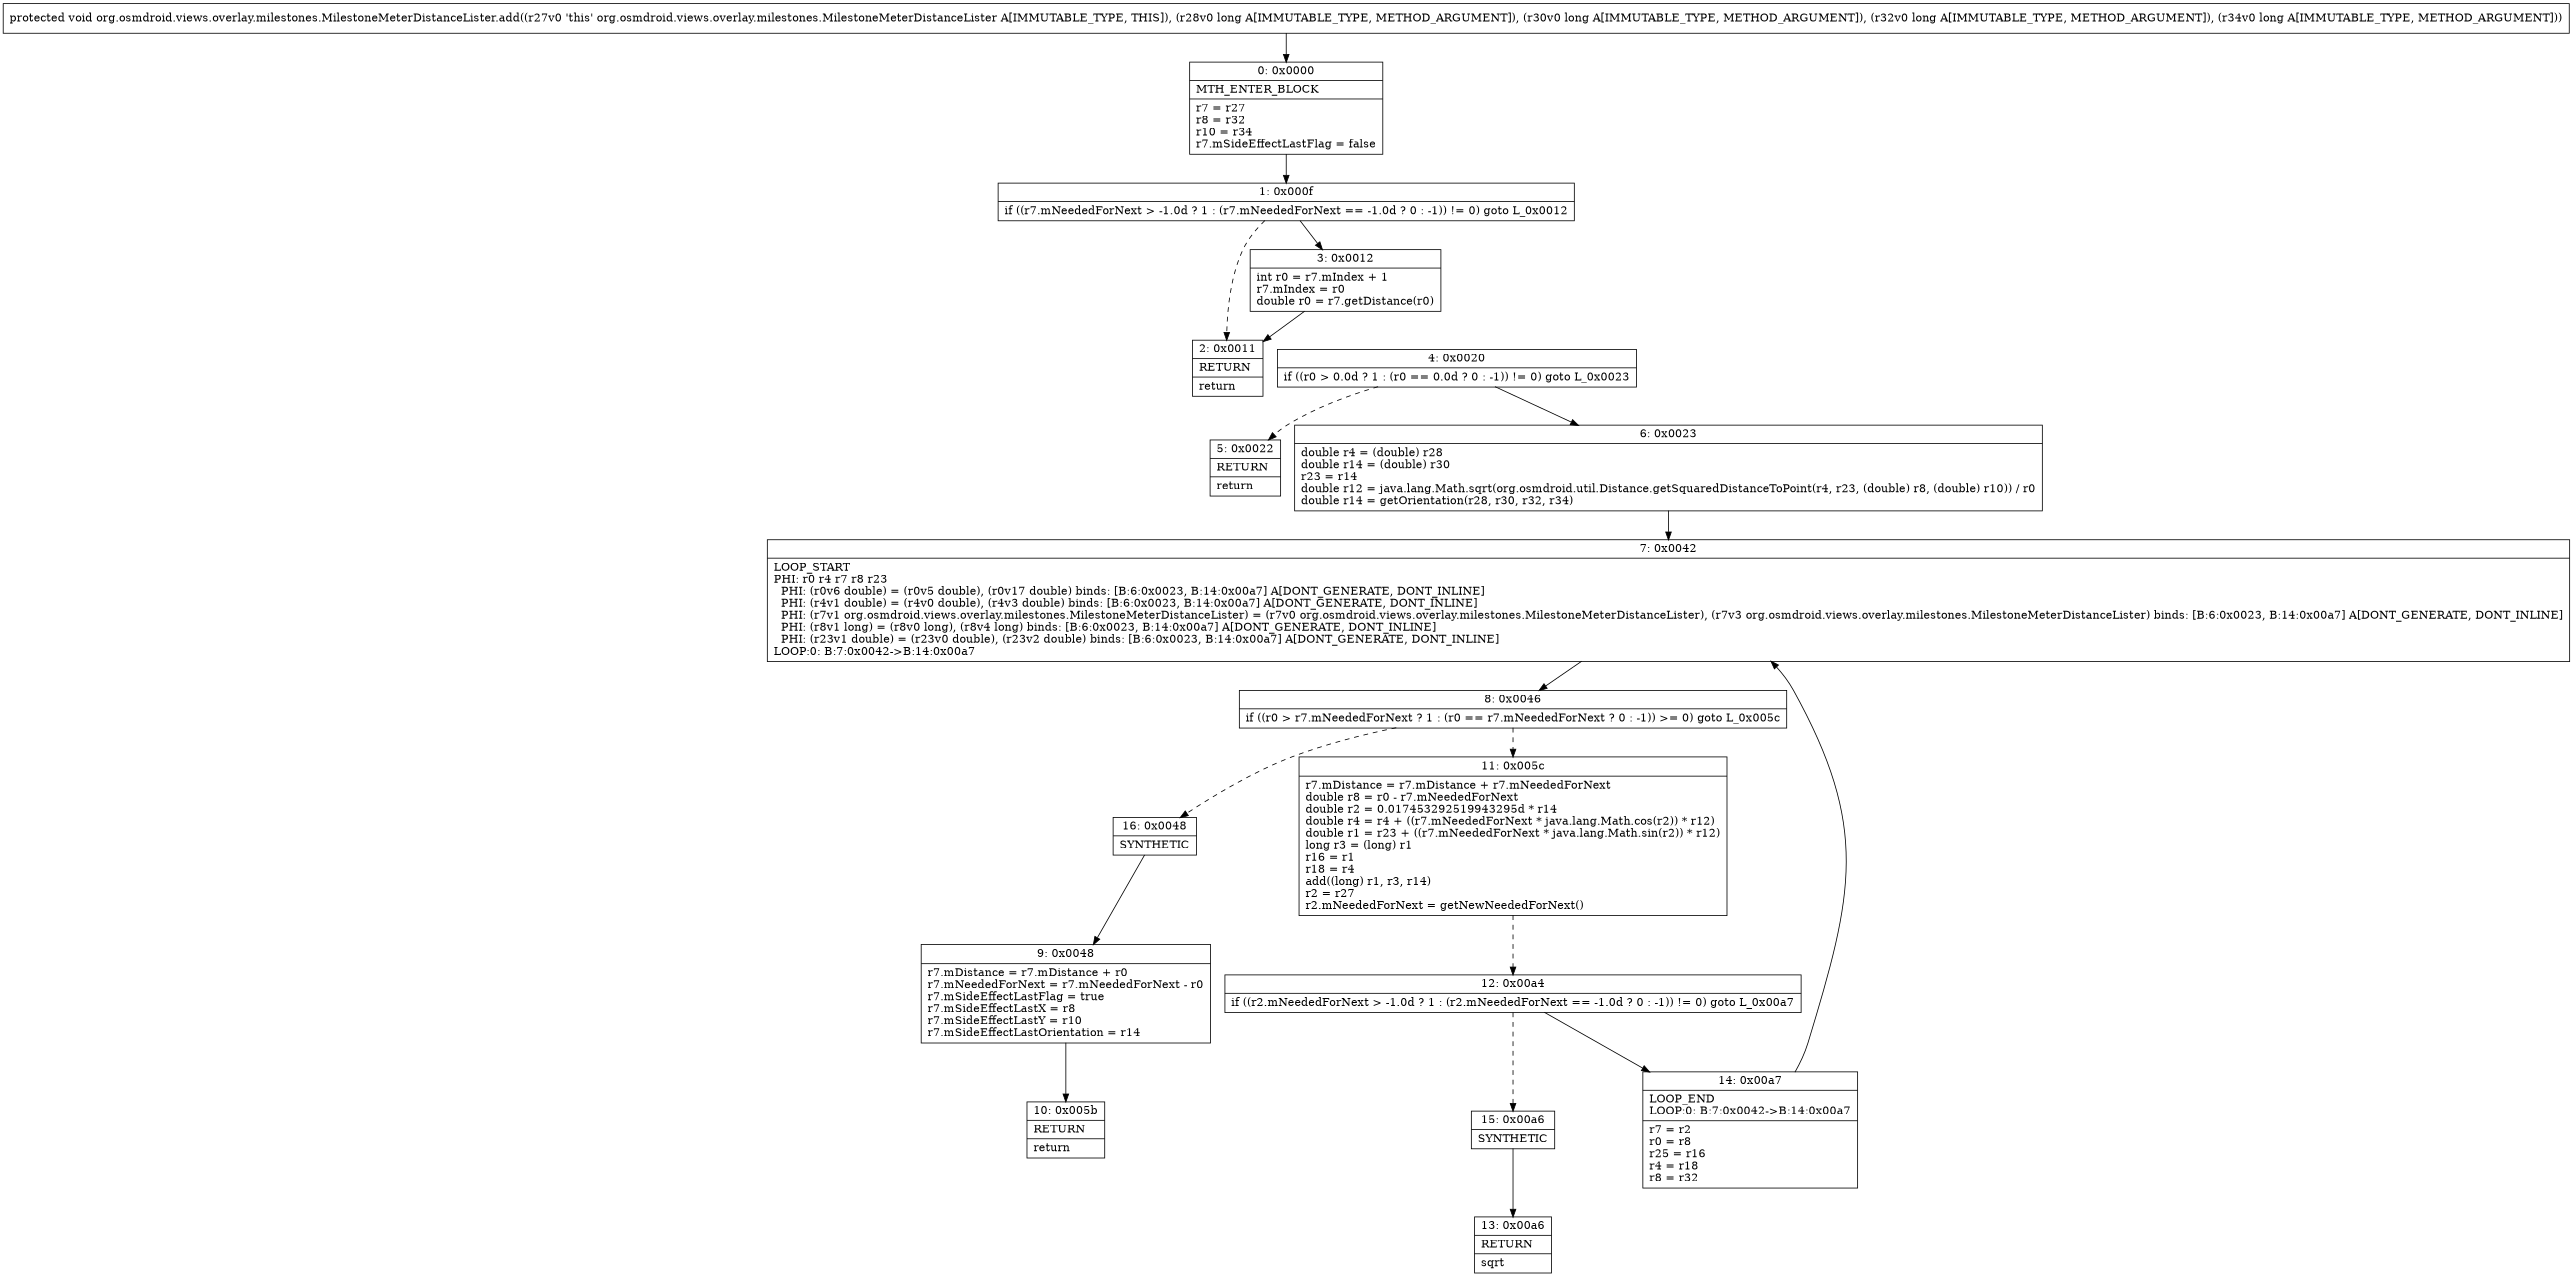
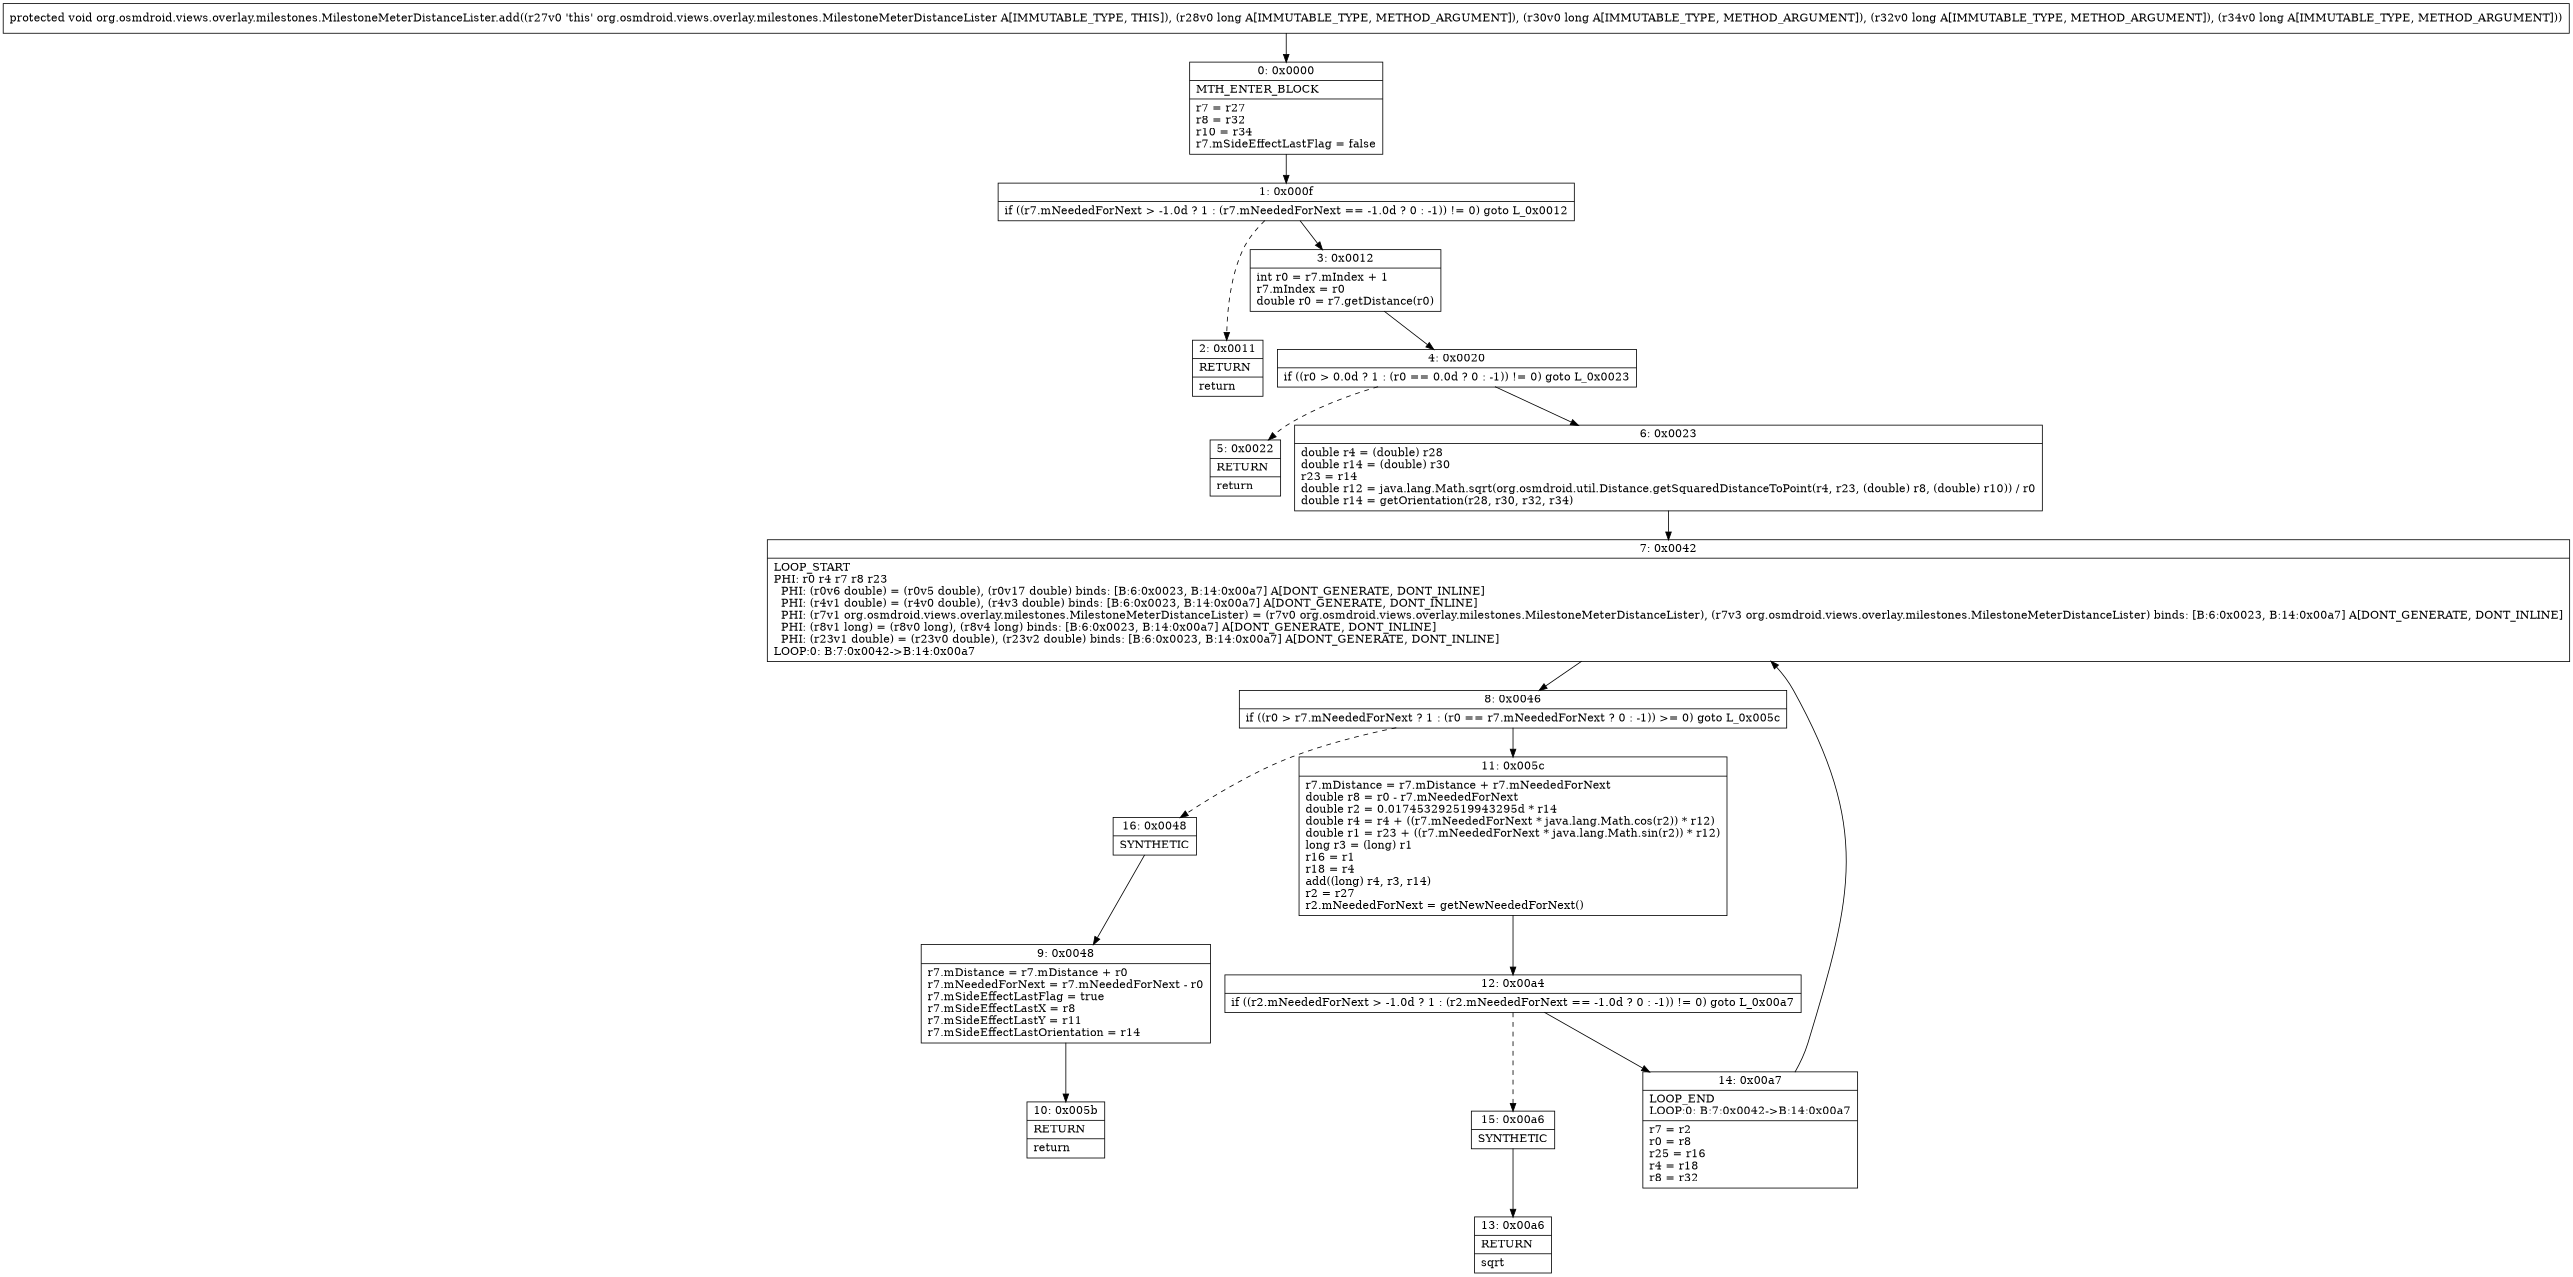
(1287, 324) -> (1406, 328)
(1513, 738) -> (1513, 738)
(1368, 882) -> (1368, 882)
(1513, 941) -> (1513, 941)
(1005, 1021) -> (1005, 1021)
